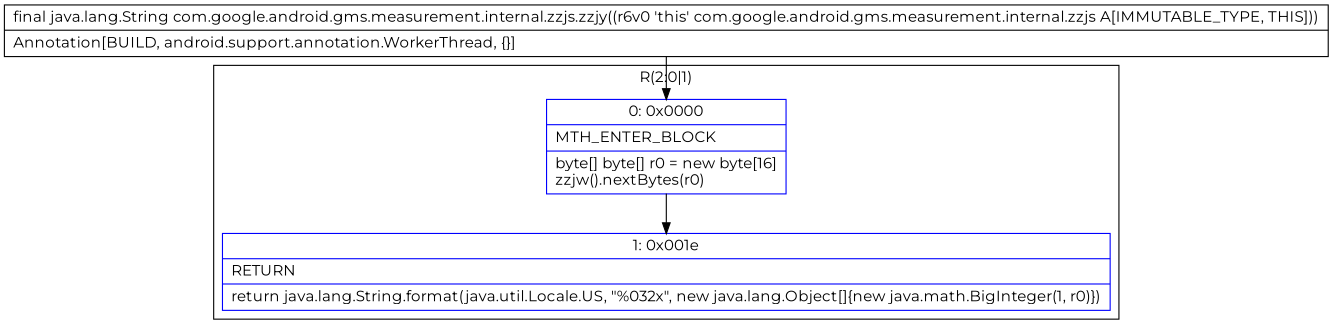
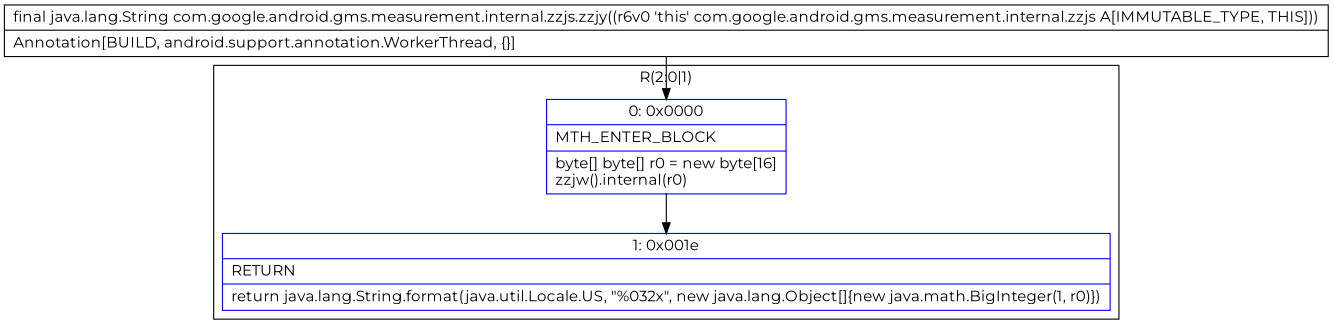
(630, 180) -> (622, 180)
